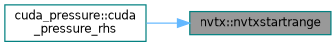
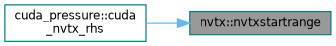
(75, 23) -> (75, 23)
